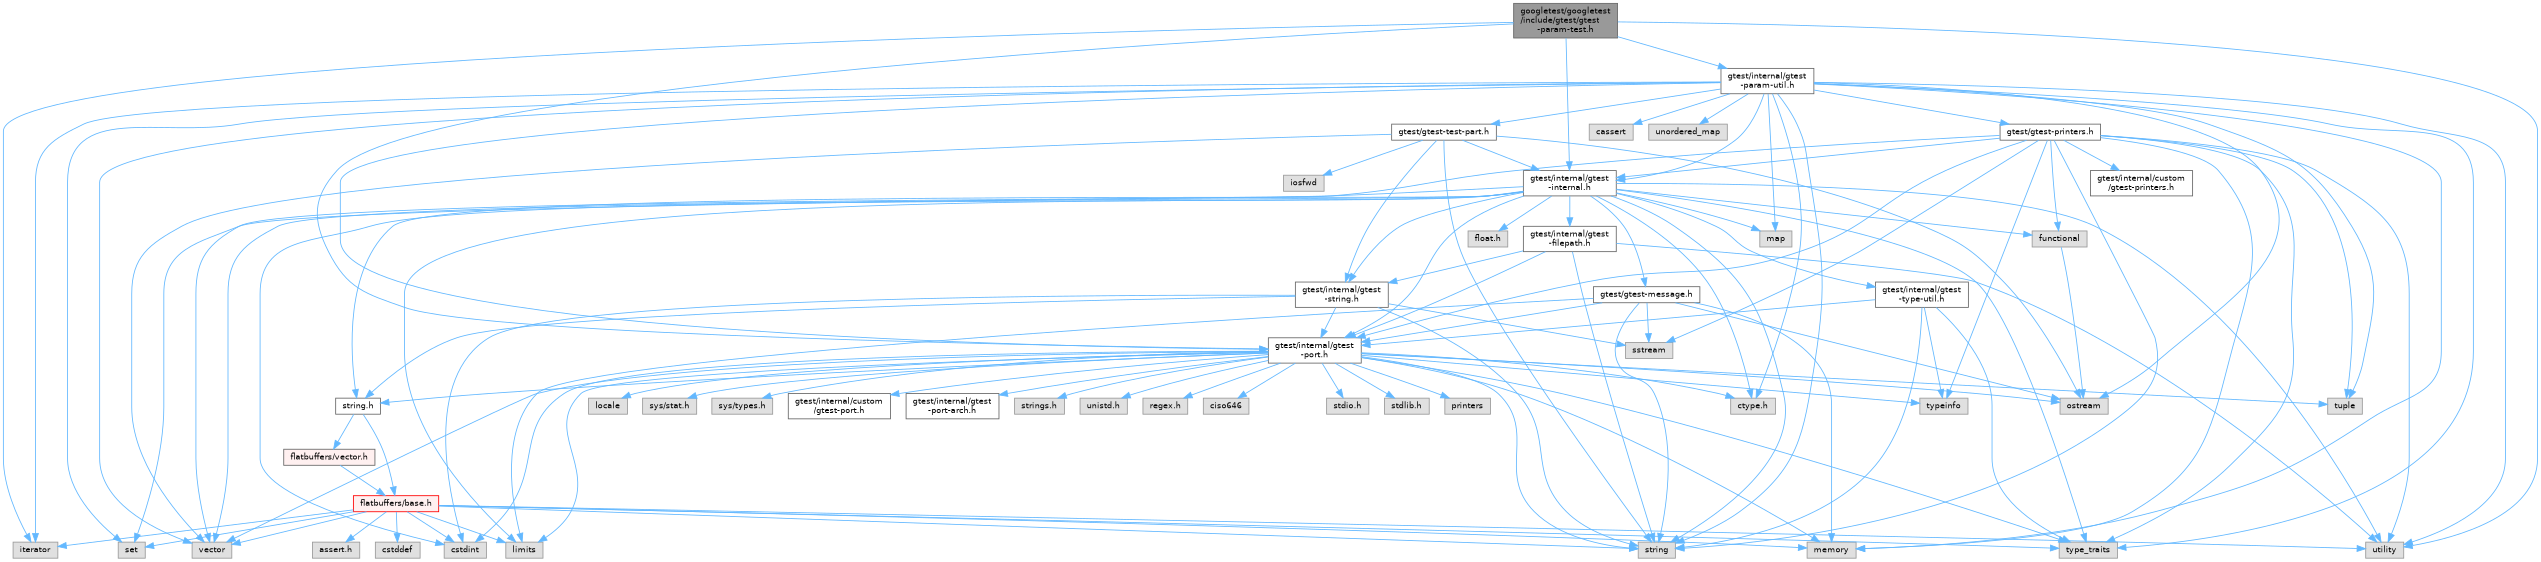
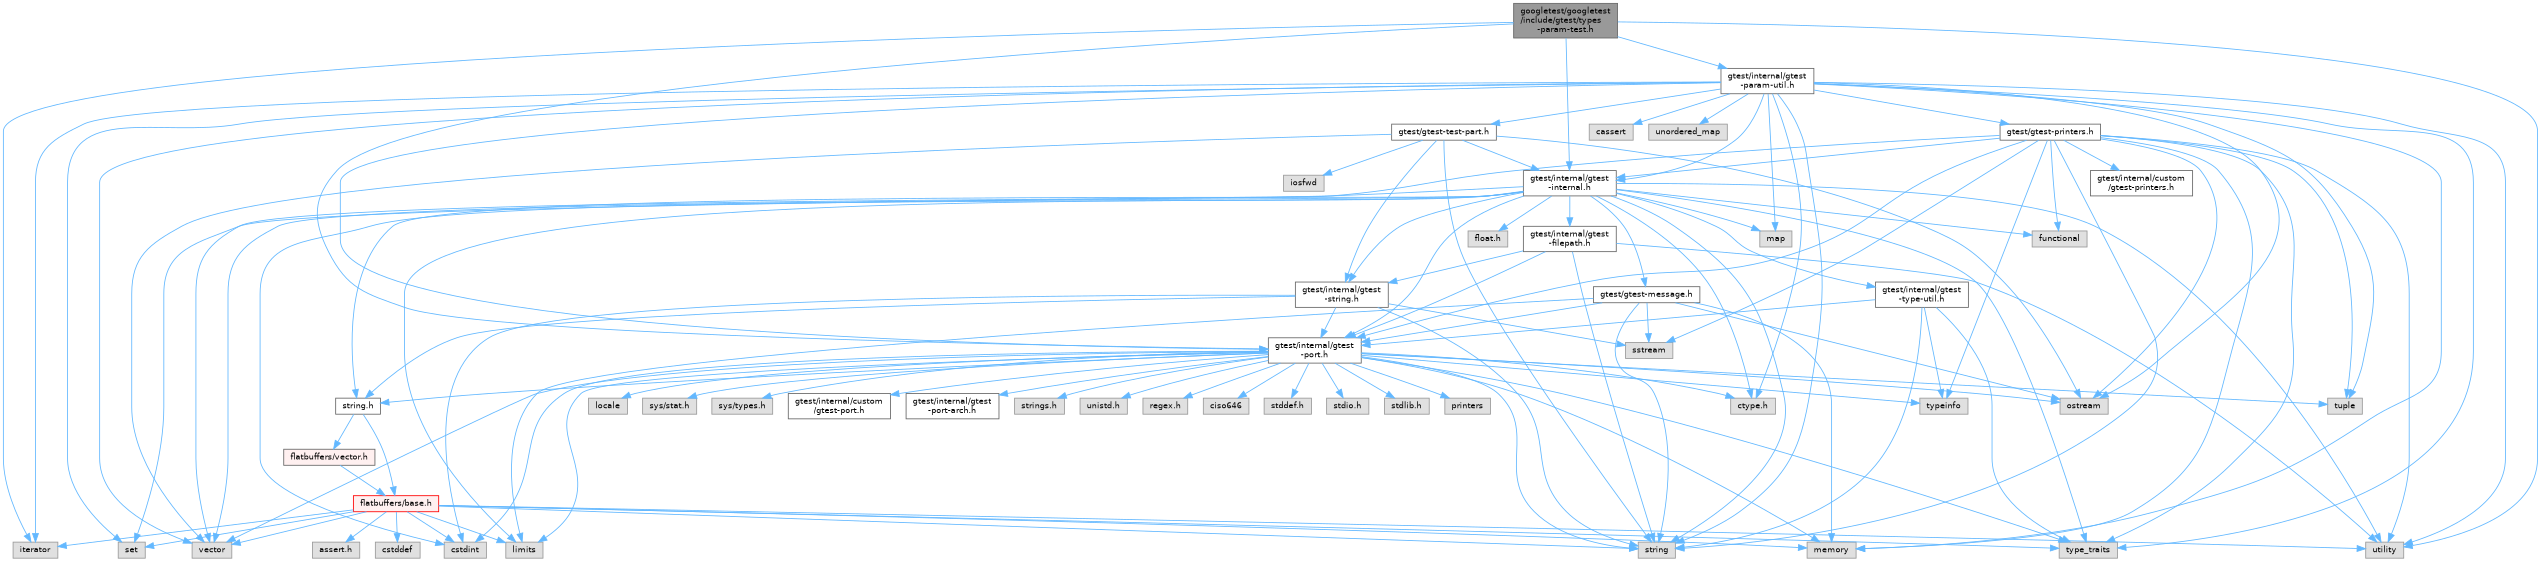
(1566, 21) -> (1566, 21)
(2073, 318) -> (2211, 247)
none -> (1288, 406)
